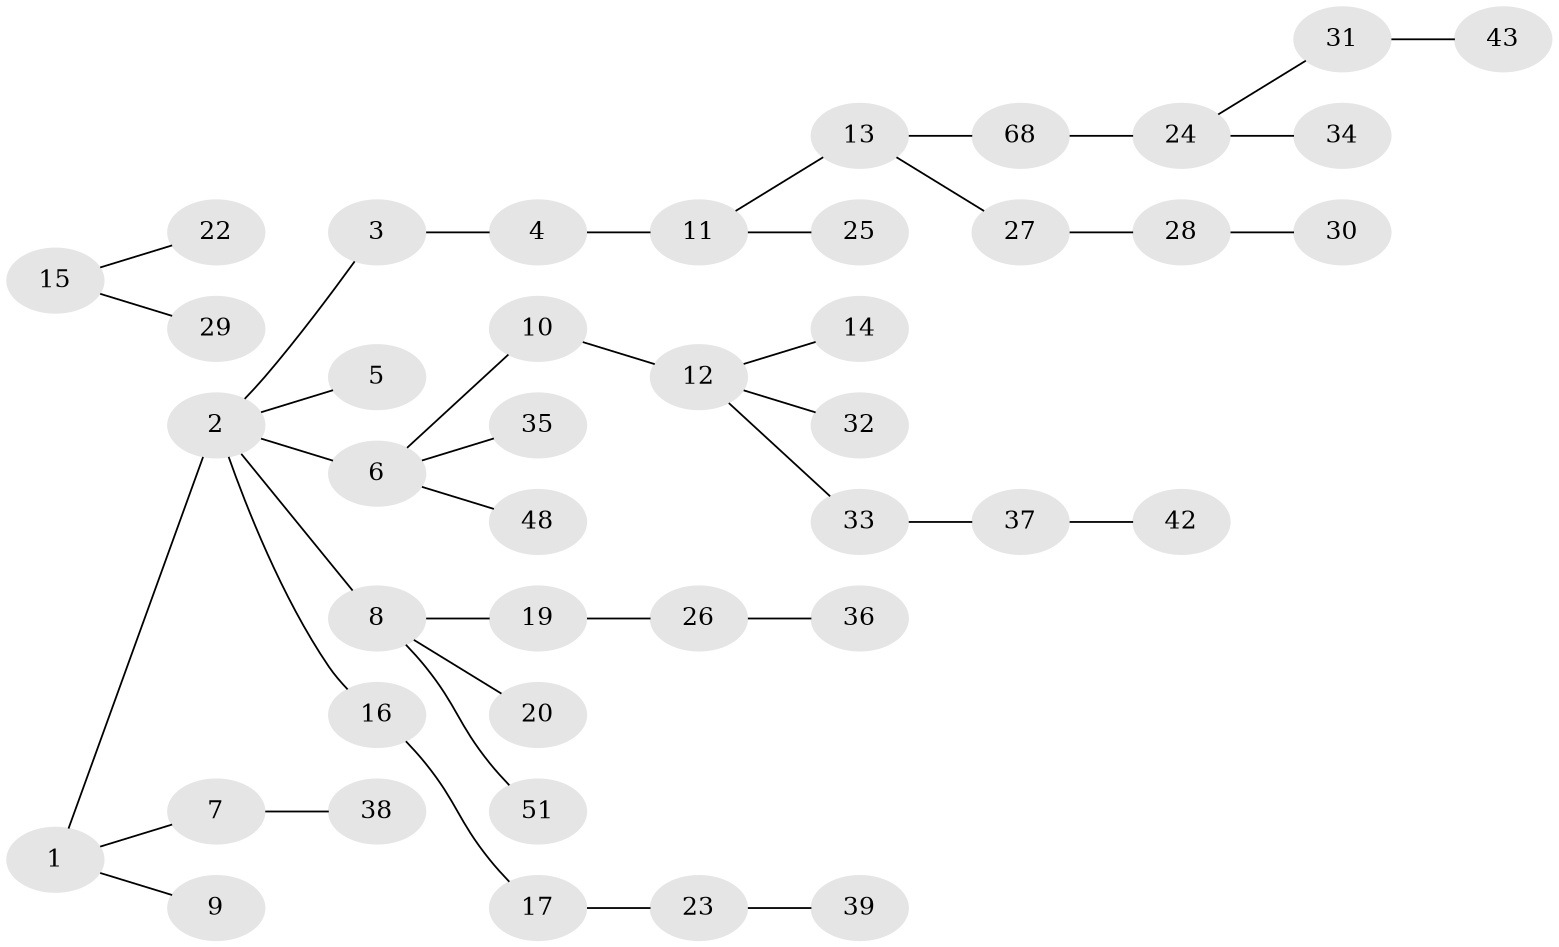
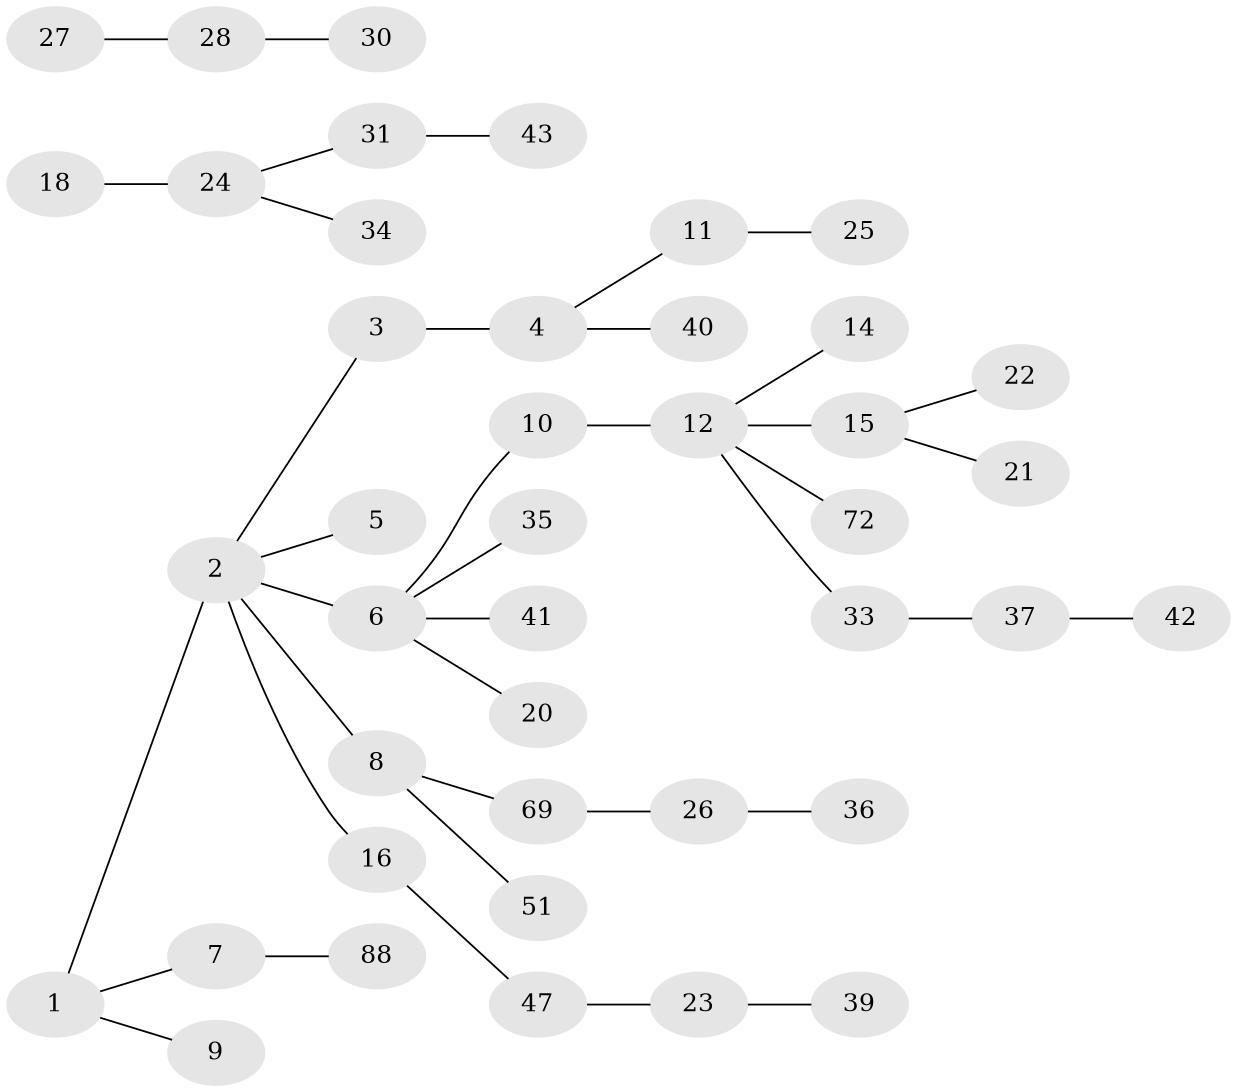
(860, 136) -> none
(1021, 136) -> (55, 184)
(216, 329) -> (1021, 474)
none -> (699, 329)
none -> (780, 425)
(860, 425) -> (860, 522)
(538, 522) -> (538, 618)
(538, 618) -> (538, 812)
(458, 667) -> (458, 667)
(377, 812) -> (377, 956)
(538, 908) -> (538, 1005)
